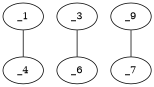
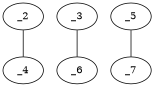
(23, 16) -> (23, 16)
(131, 16) -> (131, 16)
